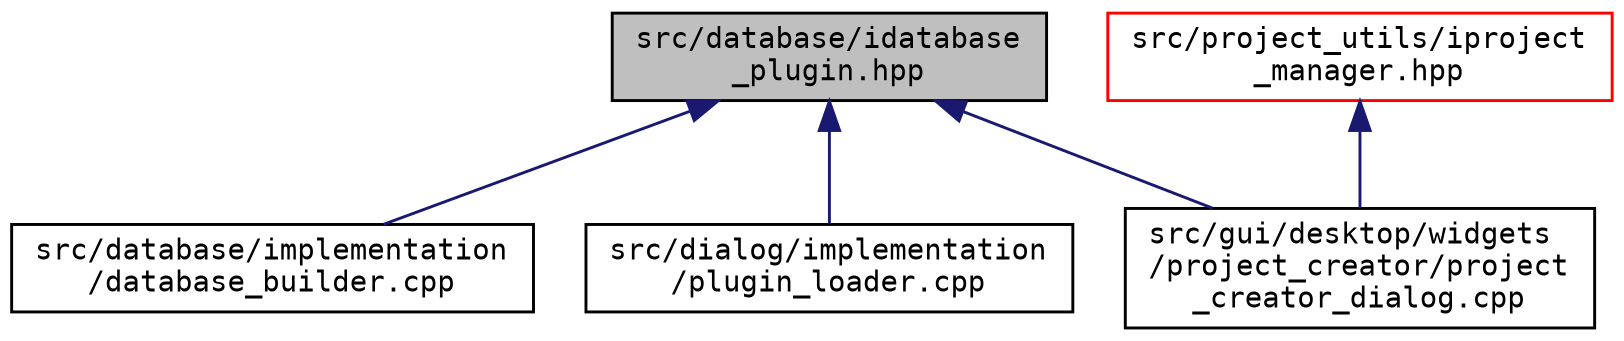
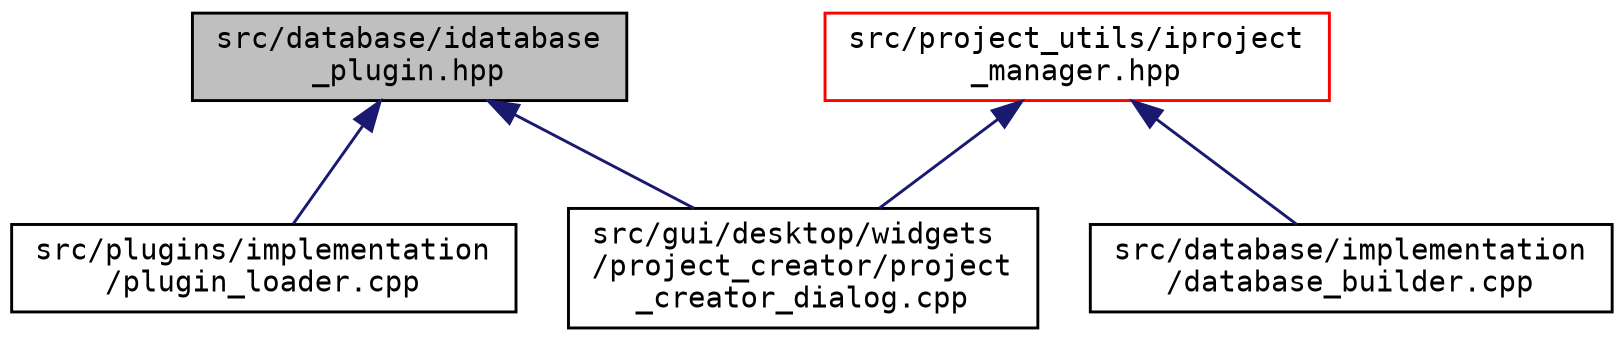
(537, 168) -> (1227, 172)
(829, 268) -> (264, 268)
